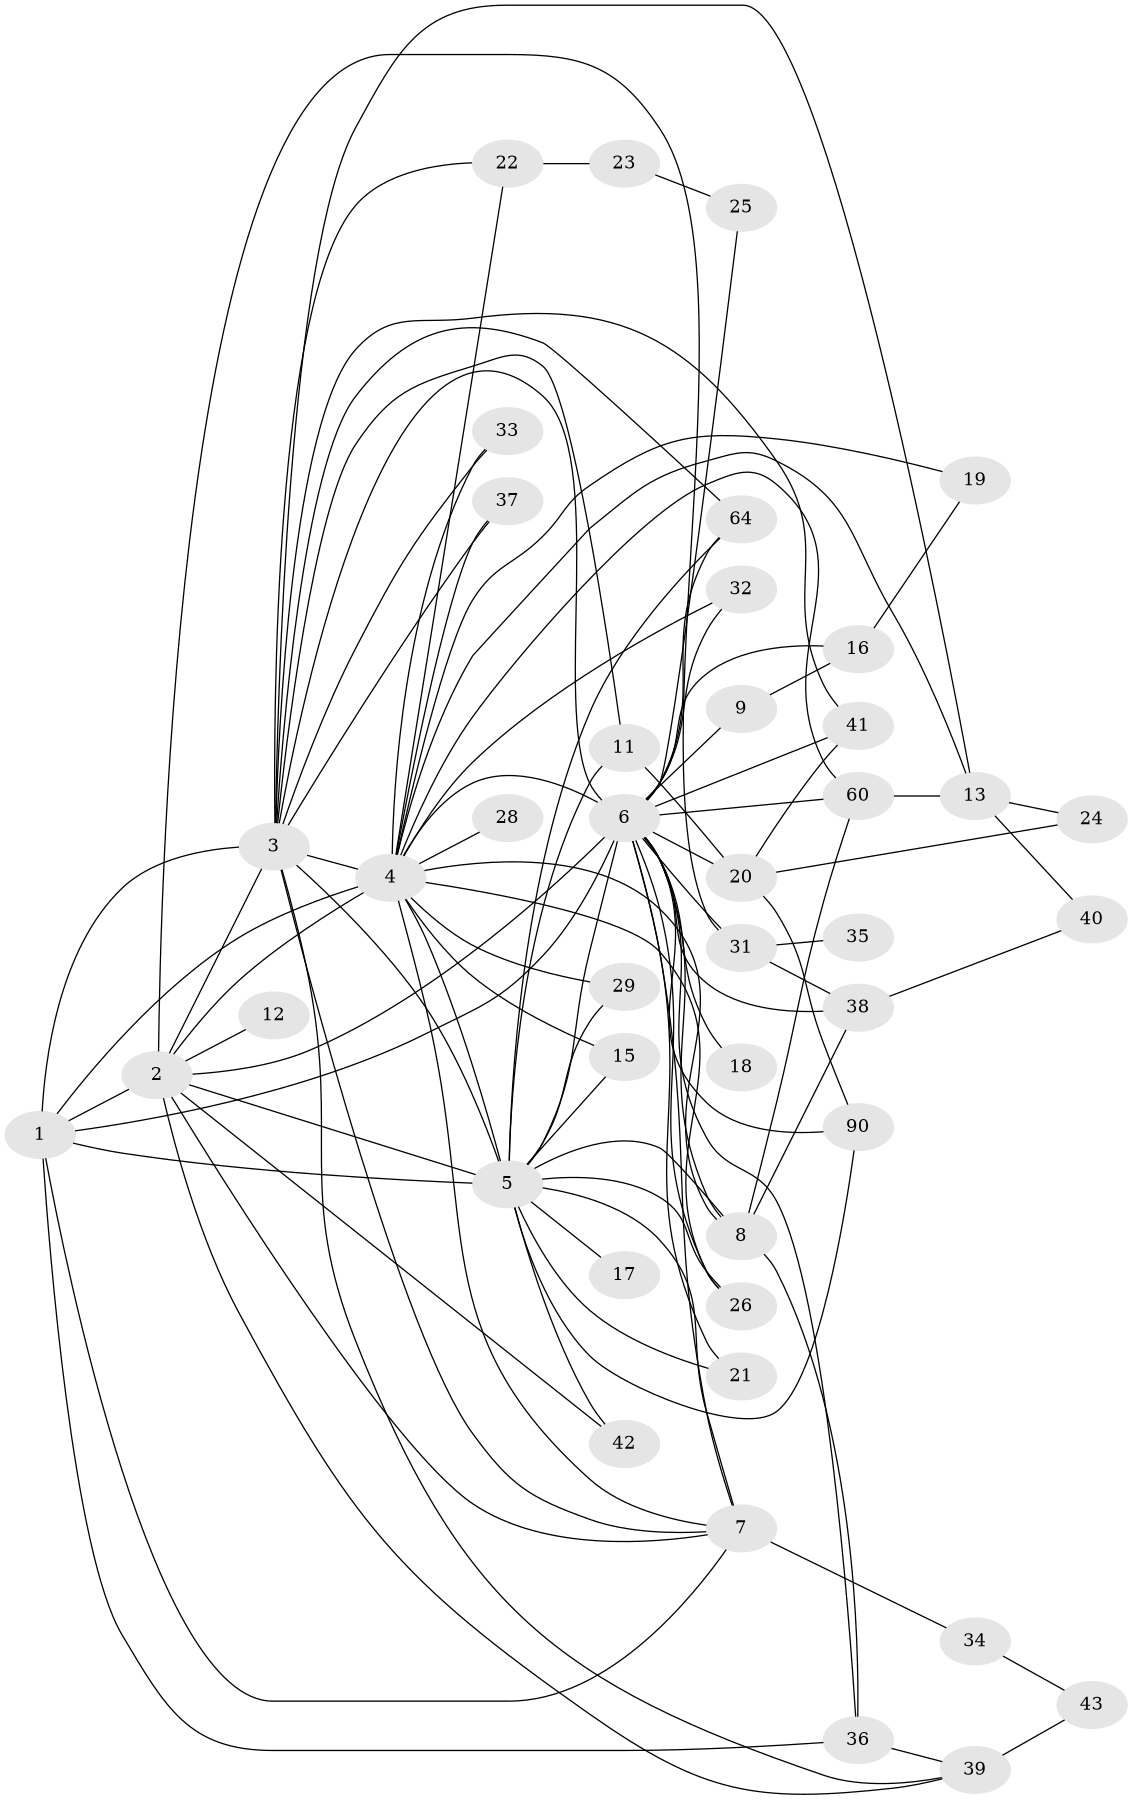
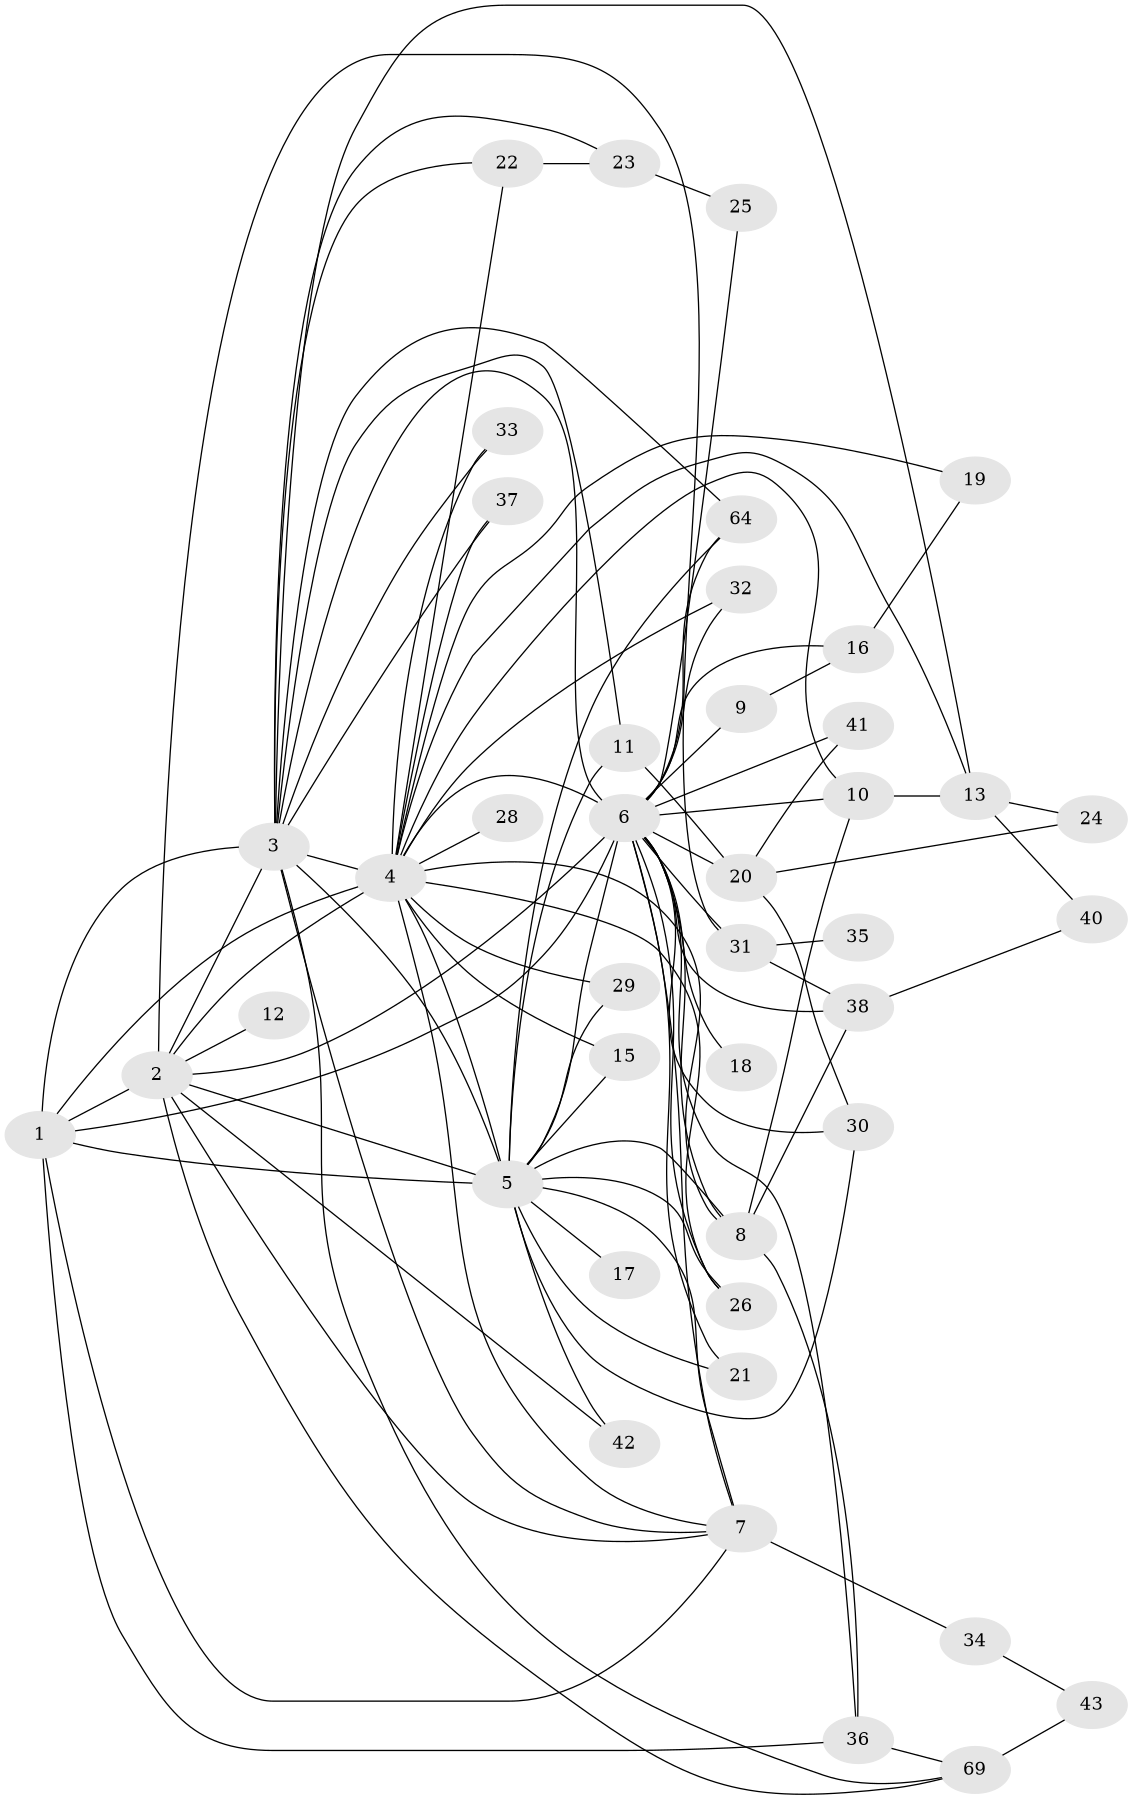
(446, 320) -> (338, 203)
(858, 796) -> (858, 796)
(858, 1127) -> (858, 1127)
(975, 1770) -> (975, 1770)
